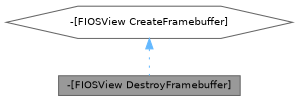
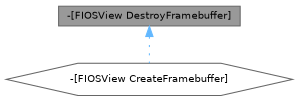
(149, 62) -> (149, 50)
